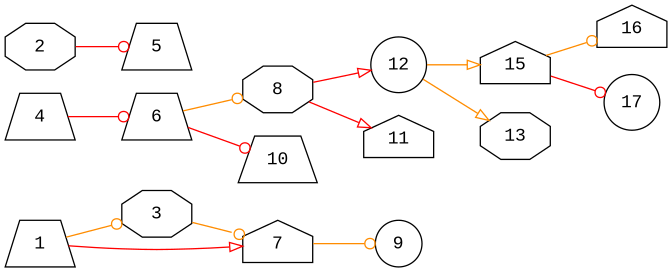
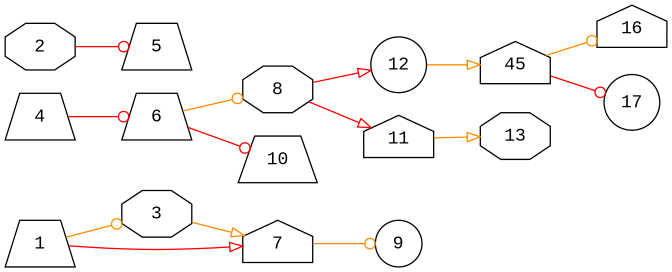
(515, 65) -> (515, 65)
(450, 96) -> (451, 138)
(212, 227) -> (212, 227)
